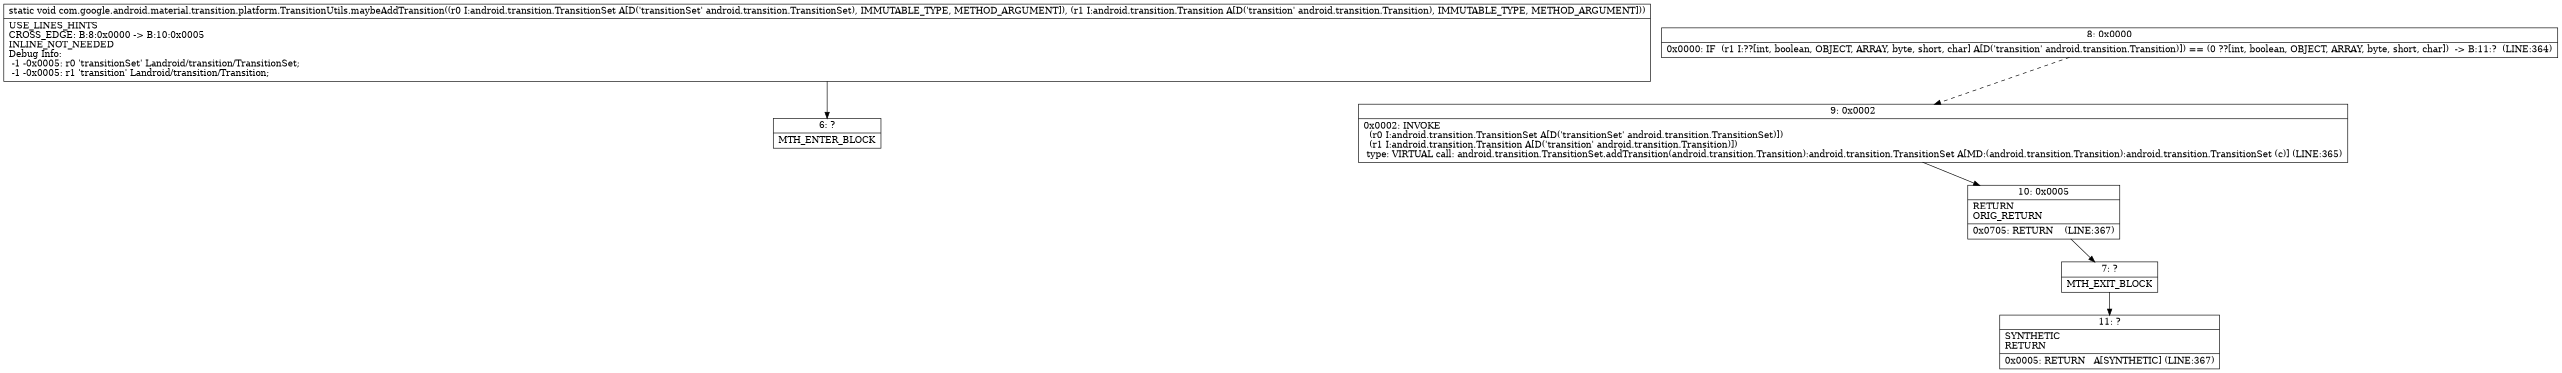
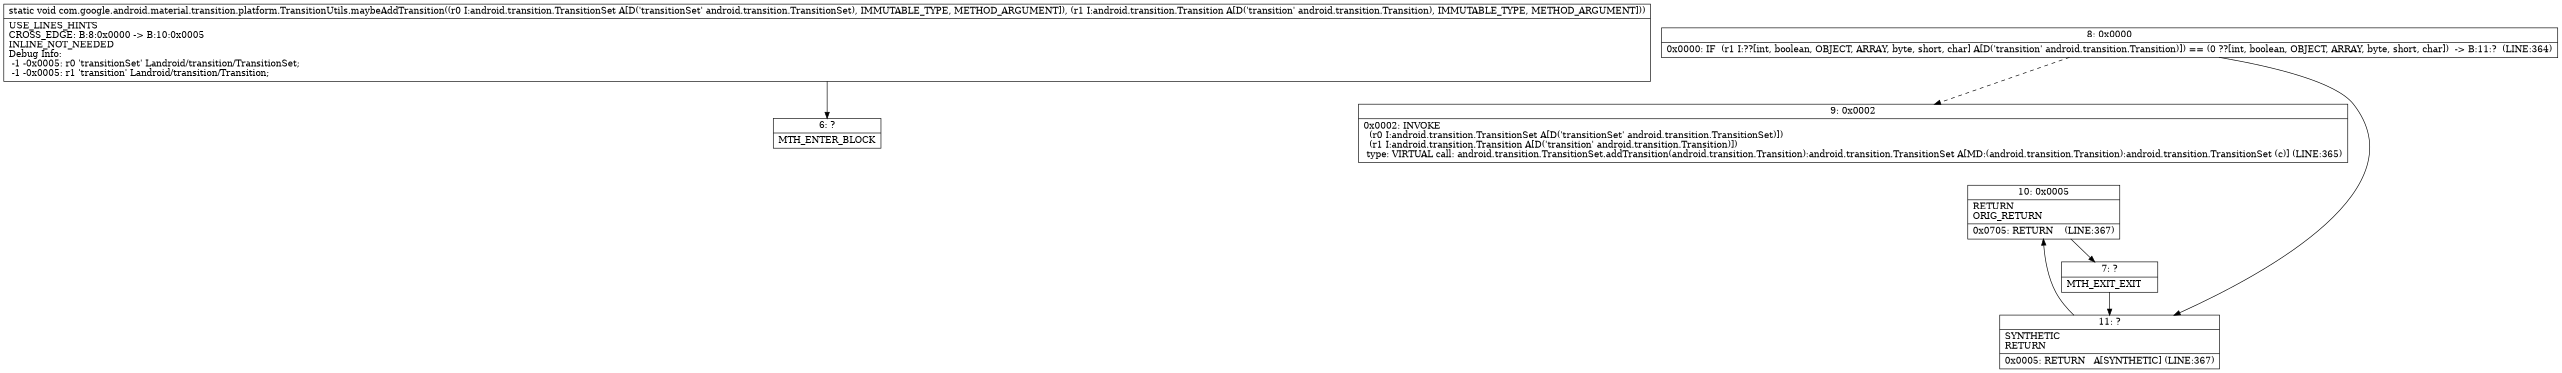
(1948, 173) -> (2052, 283)
none -> (2359, 181)
(2110, 284) -> (2104, 284)
